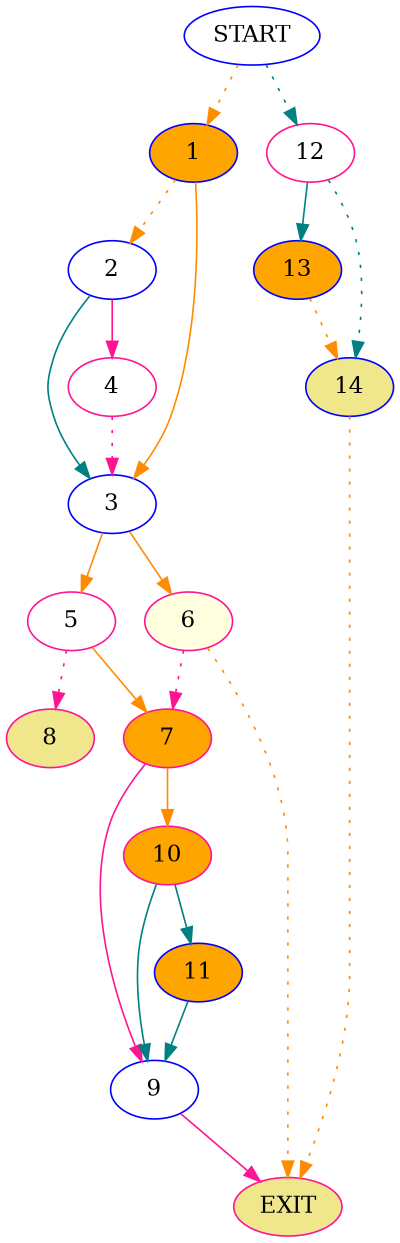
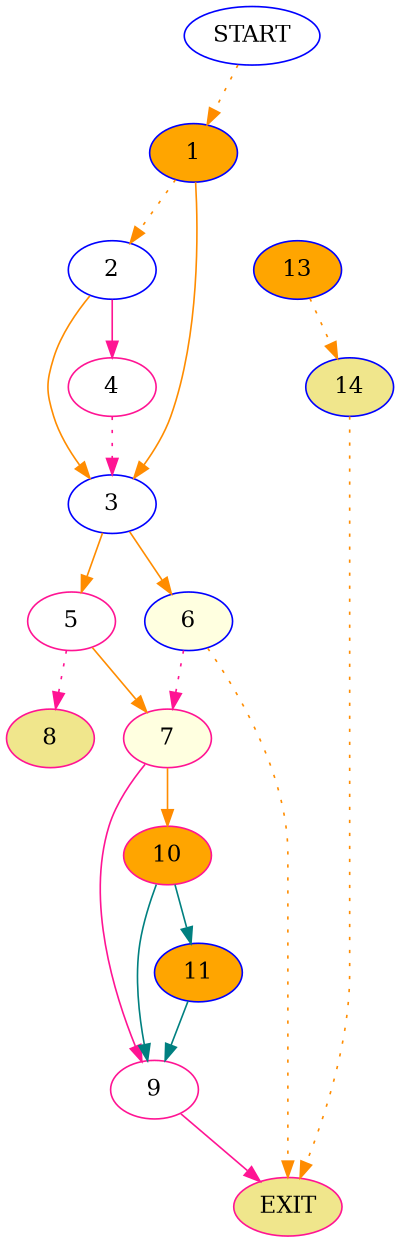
(311, 153) -> none
(49, 379) -> (49, 379)
(189, 621) -> (189, 621)
(168, 738) -> (168, 738)
(155, 1090) -> (155, 1090)
